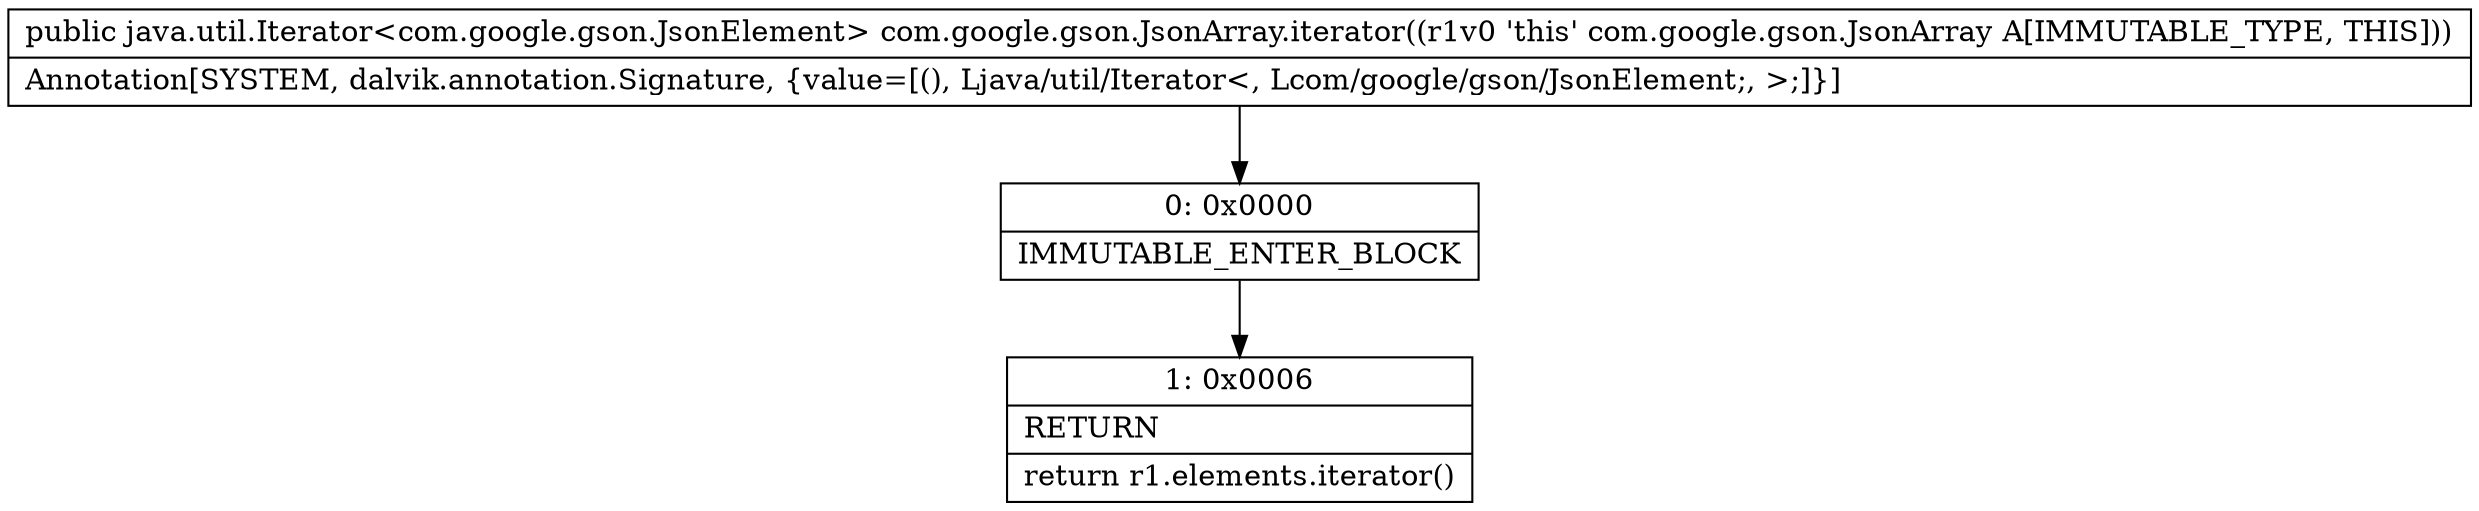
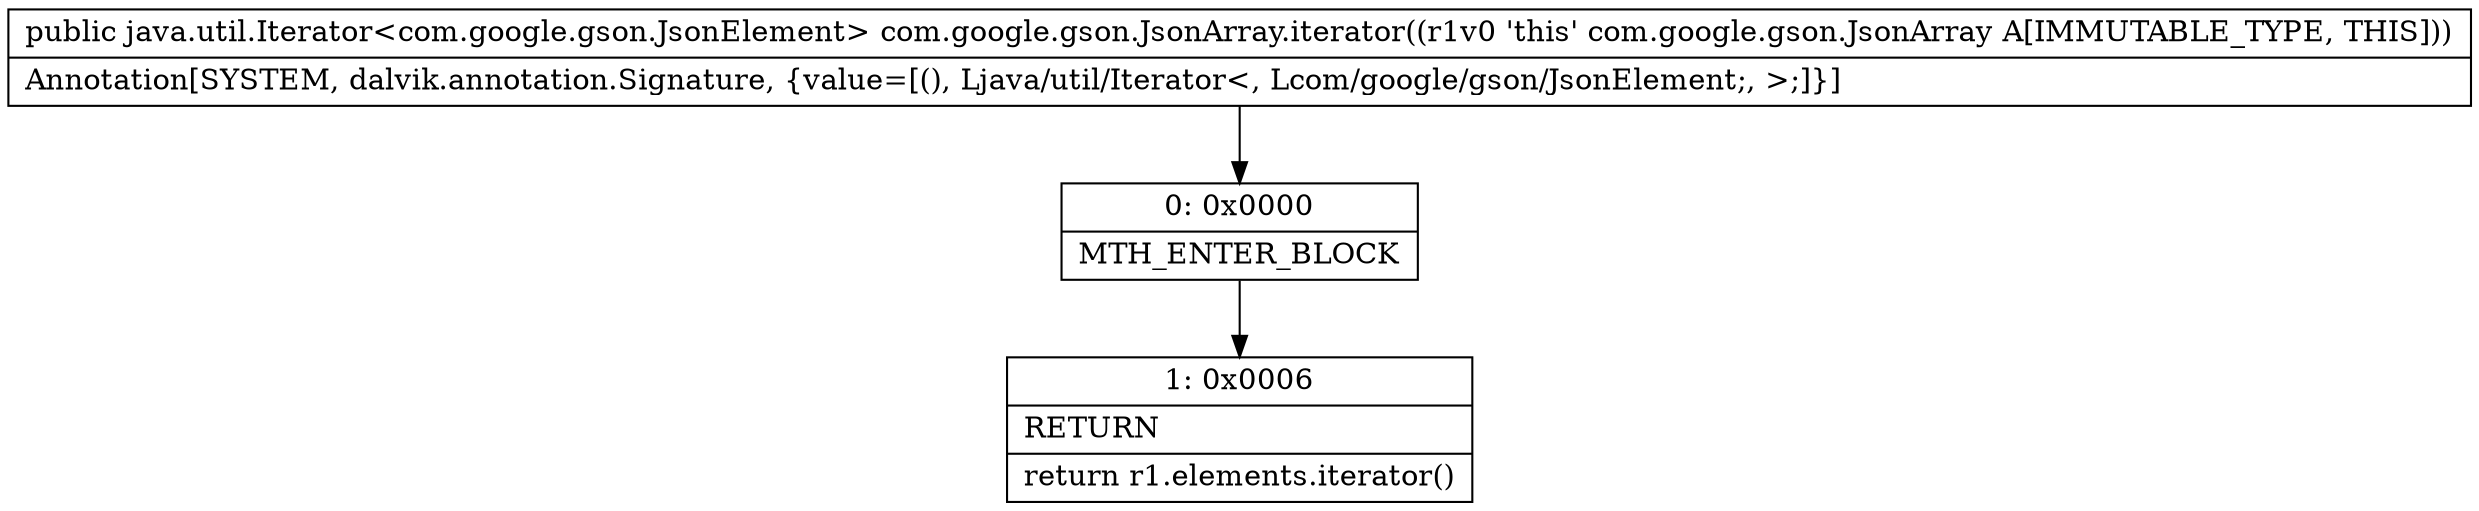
(1240, 255) -> (1240, 255)
